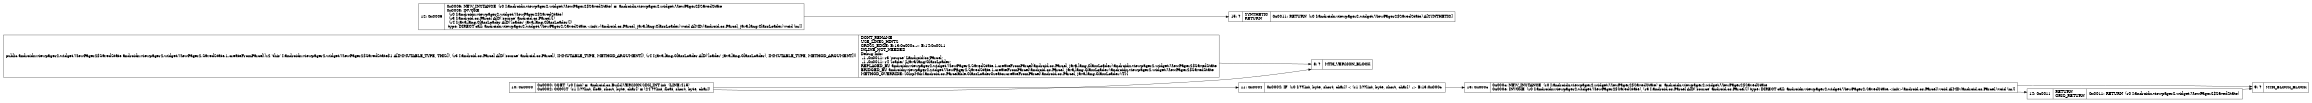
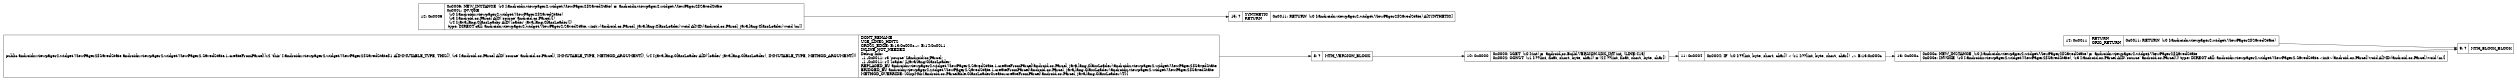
(464, 11) -> (464, 11)
(996, 89) -> (1417, 56)
(2021, 92) -> none
